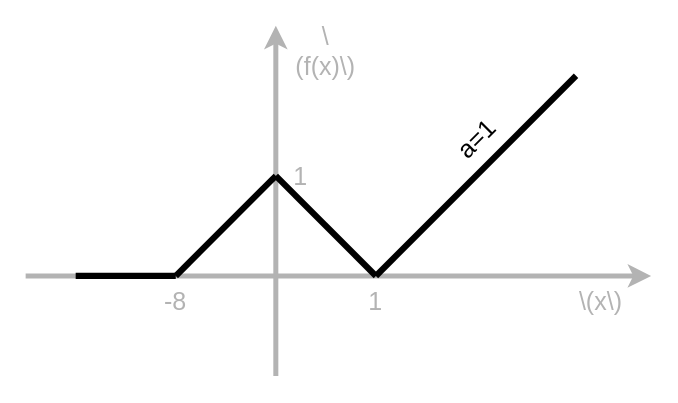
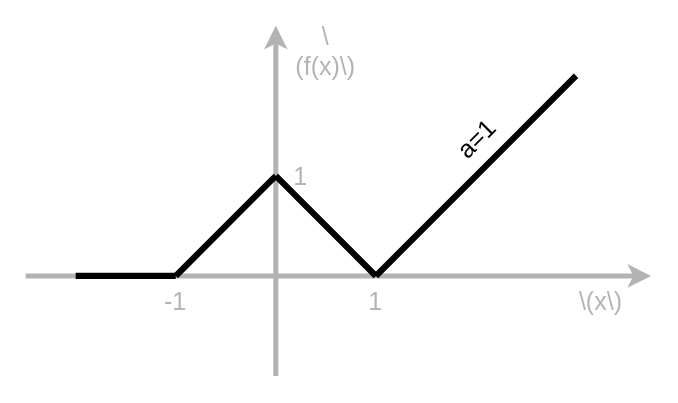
(176, 301) -> (176, 301)
